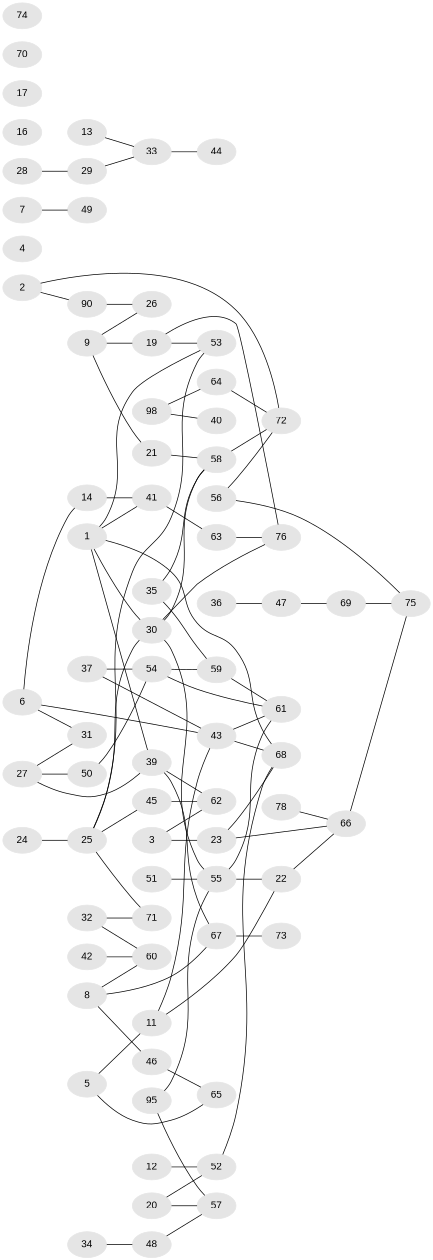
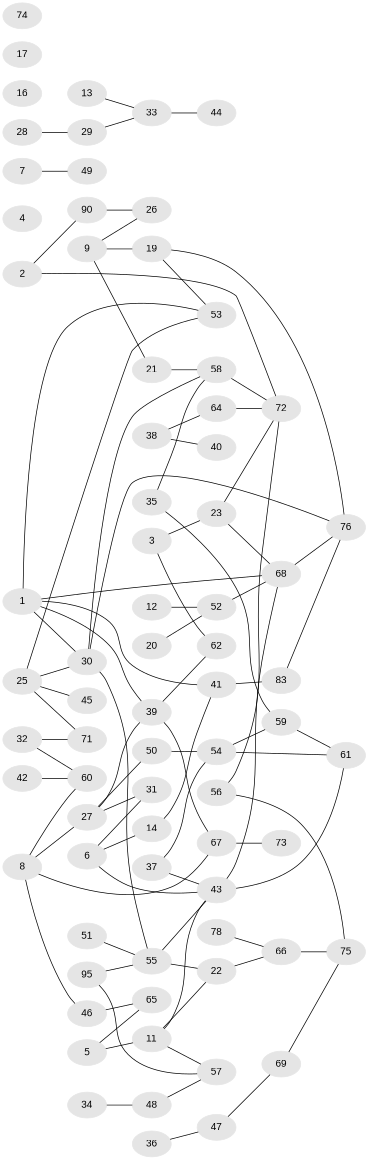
(22, 55) -> none
(152, 412) -> (152, 436)
(217, 537) -> (281, 681)
none -> (314, 551)
(251, 791) -> (184, 926)
(186, 801) -> none
(281, 832) -> (249, 461)
(22, 840) -> none
none -> (55, 842)
(184, 1206) -> (184, 1055)
